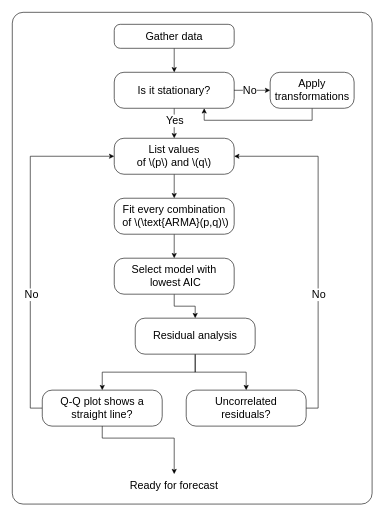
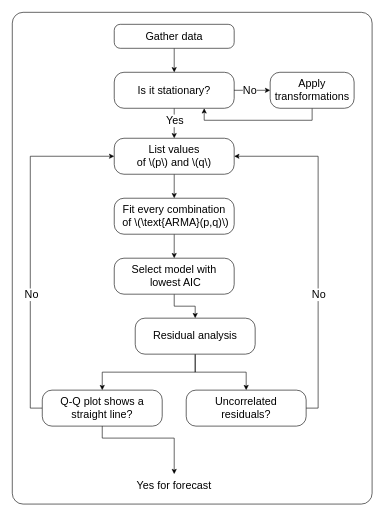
(174, 486) -> (174, 486)
